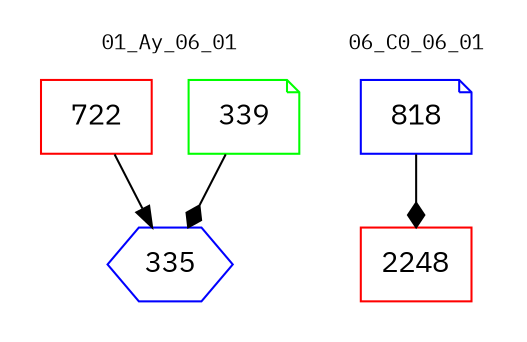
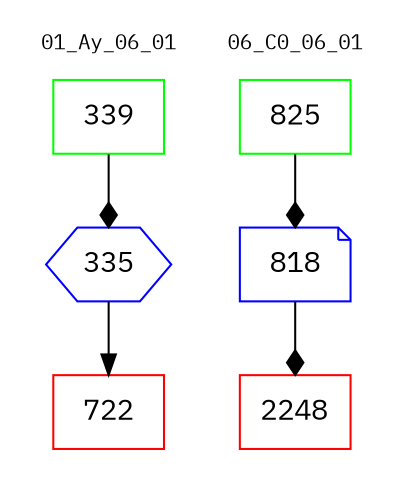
(244, 117) -> (109, 117)
none -> (295, 117)
(129, 181) -> (109, 328)
